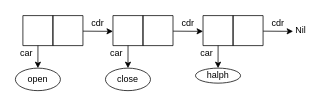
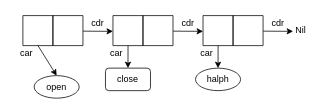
(218, 75) -> (218, 79)
(38, 79) -> (57, 87)
(128, 79) -> (128, 79)
